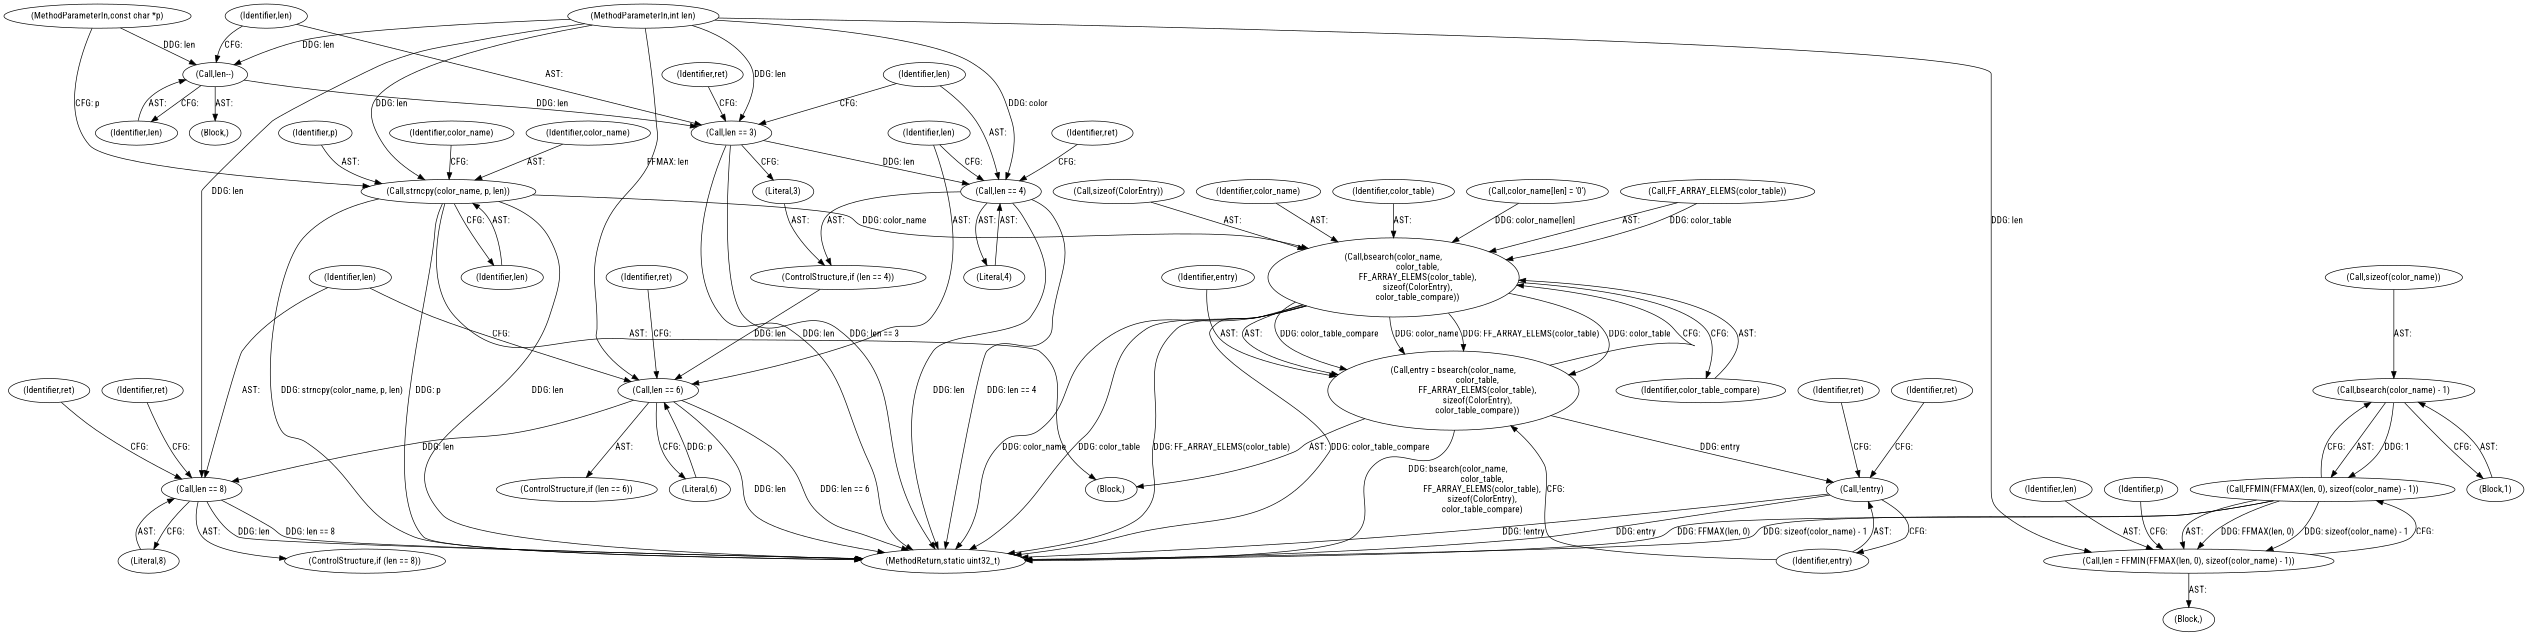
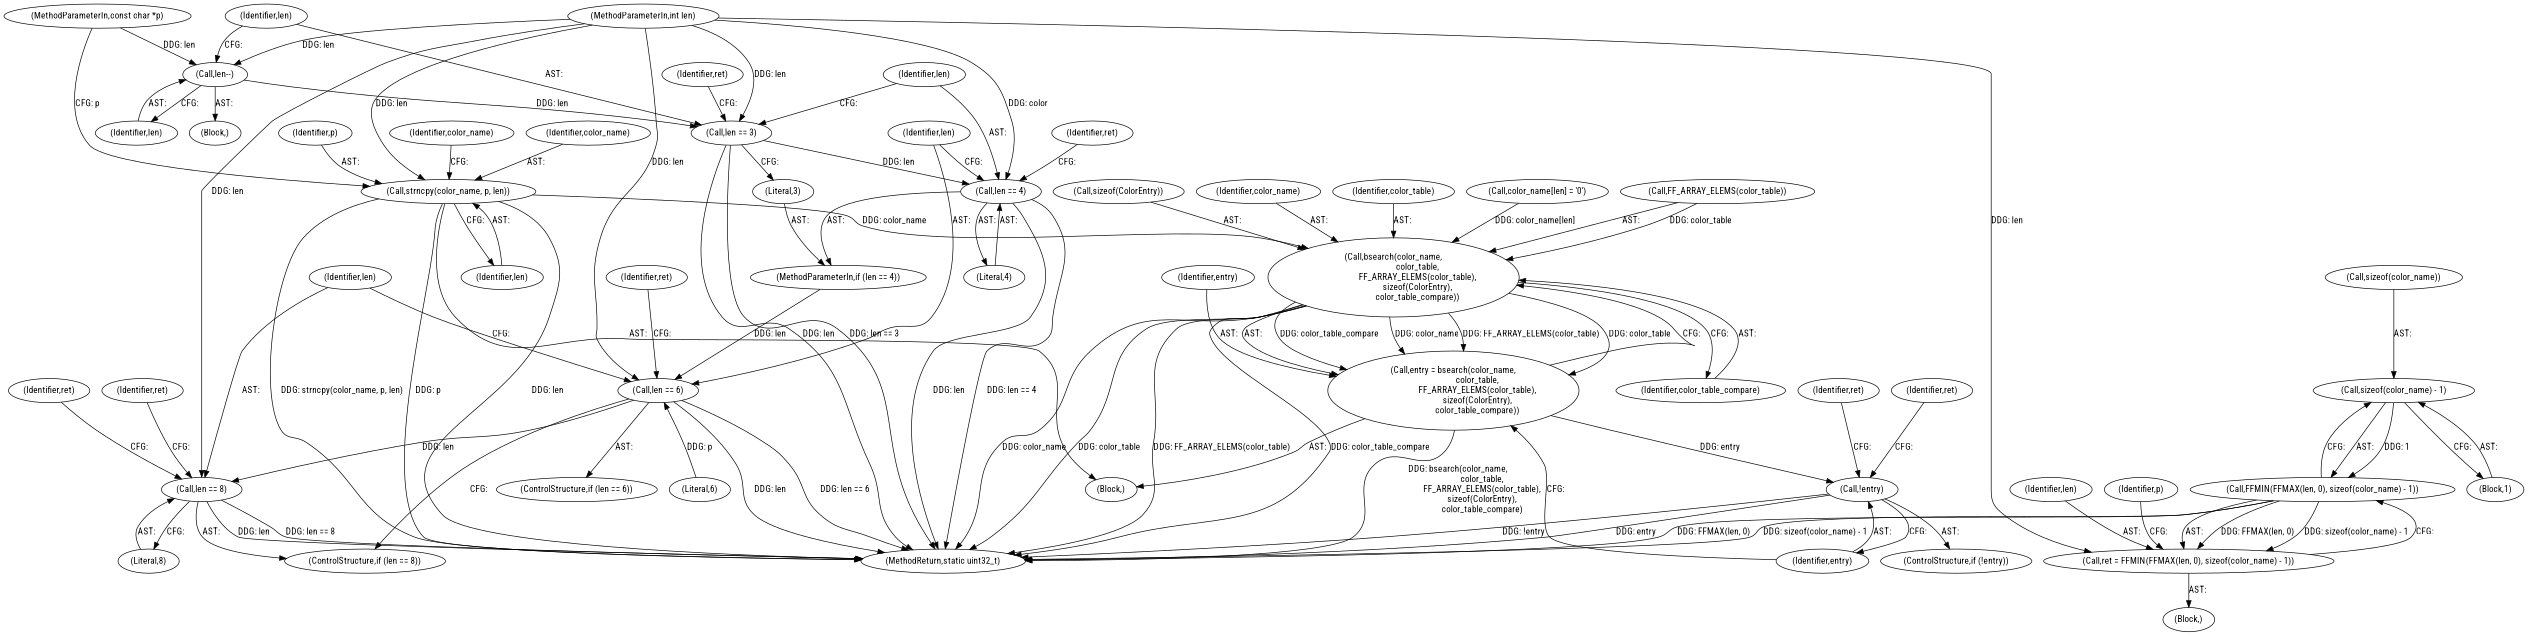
(668, 162) -> (668, 162)
(838, 277) -> (838, 277)
(2394, 391) -> (2394, 391)
(659, 442) -> (492, 452)
none -> (1956, 561)
(2189, 561) -> (2189, 561)
